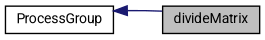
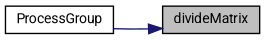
(145, 11) -> (131, 29)
